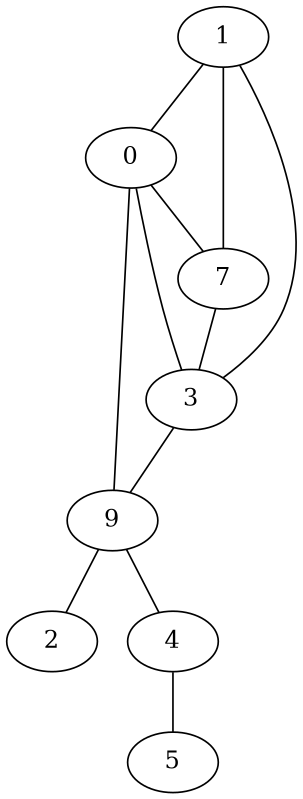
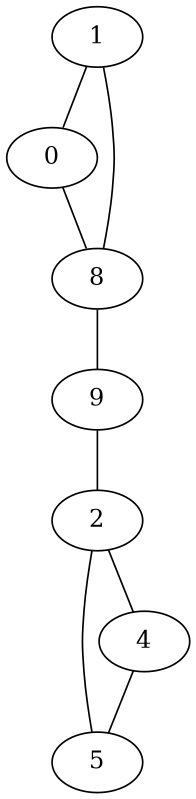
(223, 279) -> none
(122, 339) -> none
(191, 400) -> (97, 279)
(143, 581) -> (121, 581)
none -> (82, 641)
